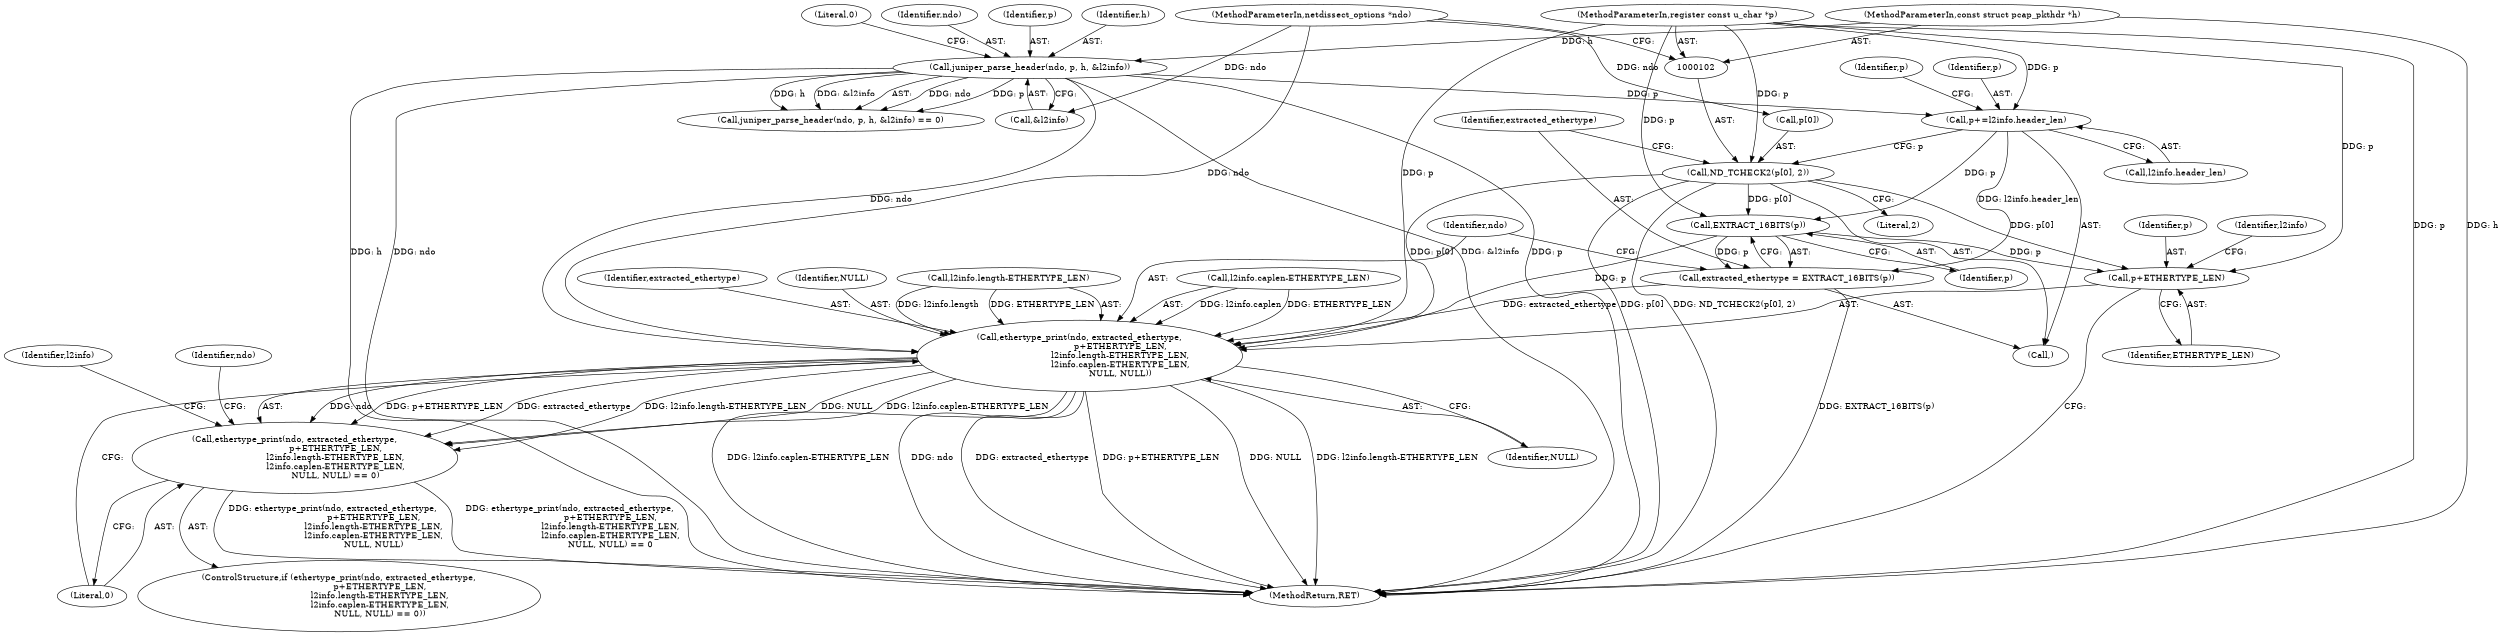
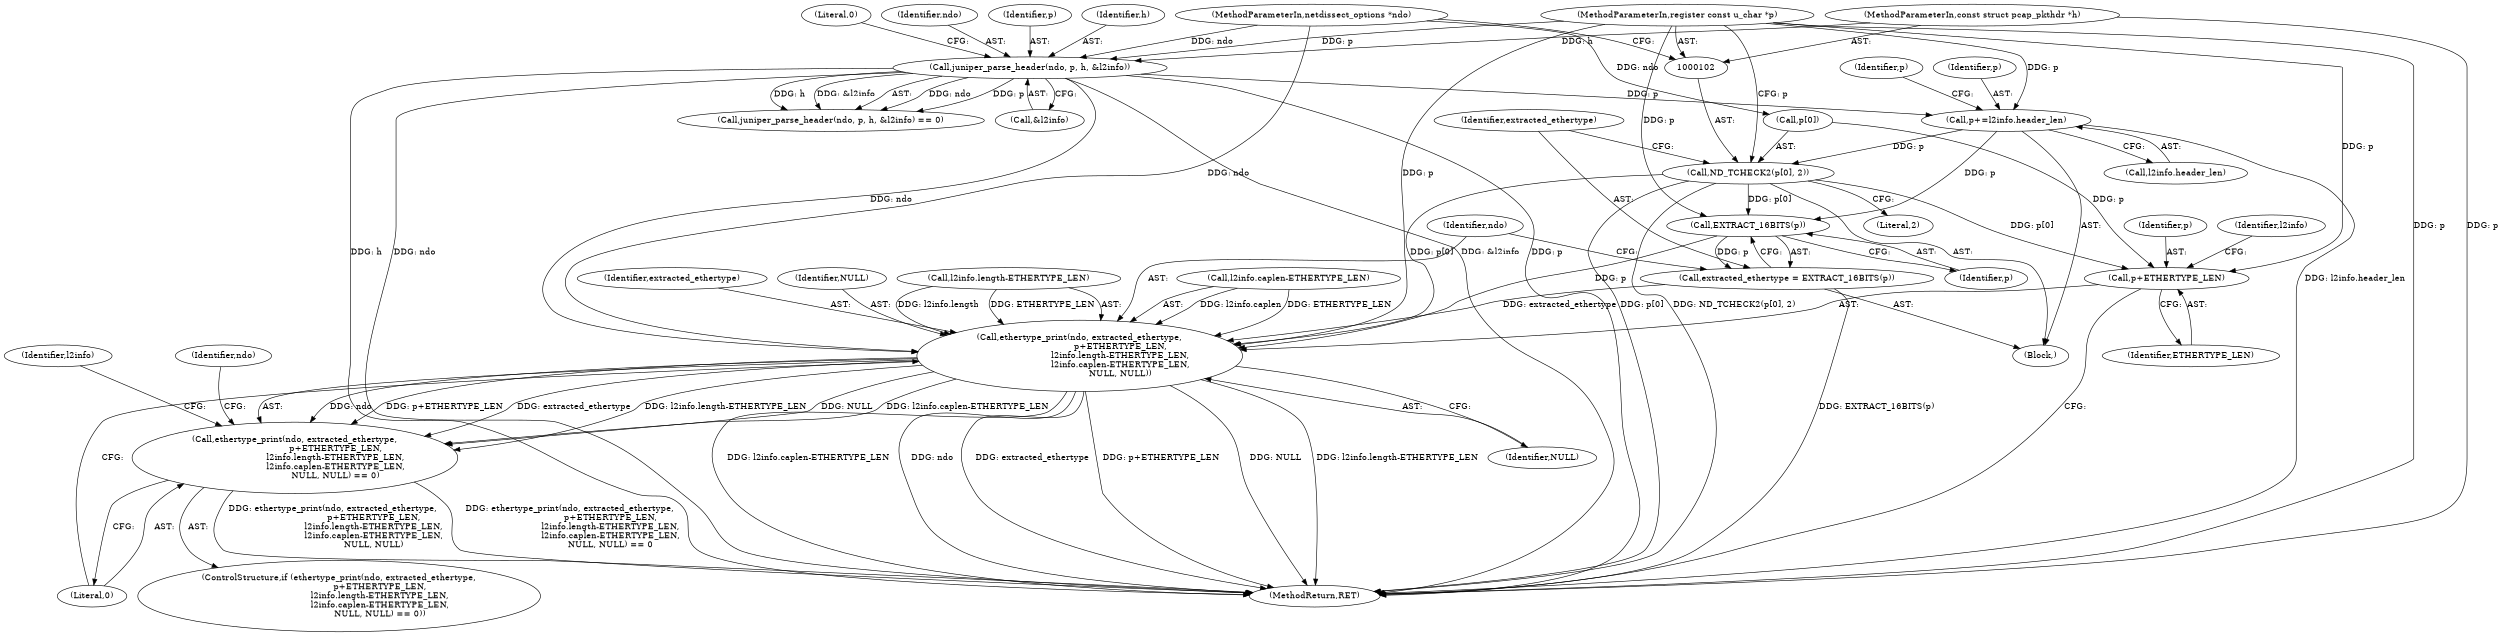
none -> (1340, 35)
(1190, 72) -> (1172, 40)
(1773, 94) -> (1773, 94)
(1909, 147) -> (1909, 147)
(2010, 224) -> (2128, 528)
(2483, 226) -> (2483, 226)
(1956, 244) -> (2008, 158)
(2041, 356) -> (2041, 356)
